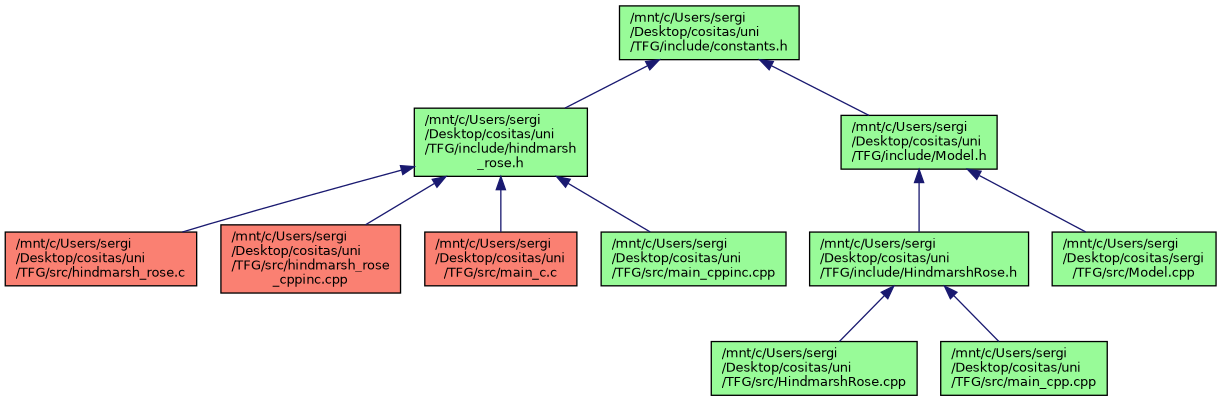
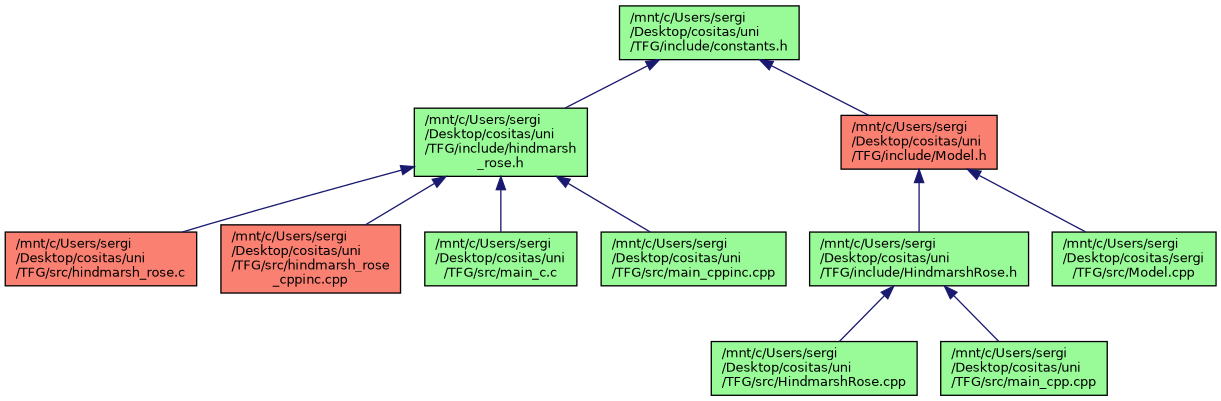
(919, 142) -> (919, 142)
(501, 259) -> (501, 259)
